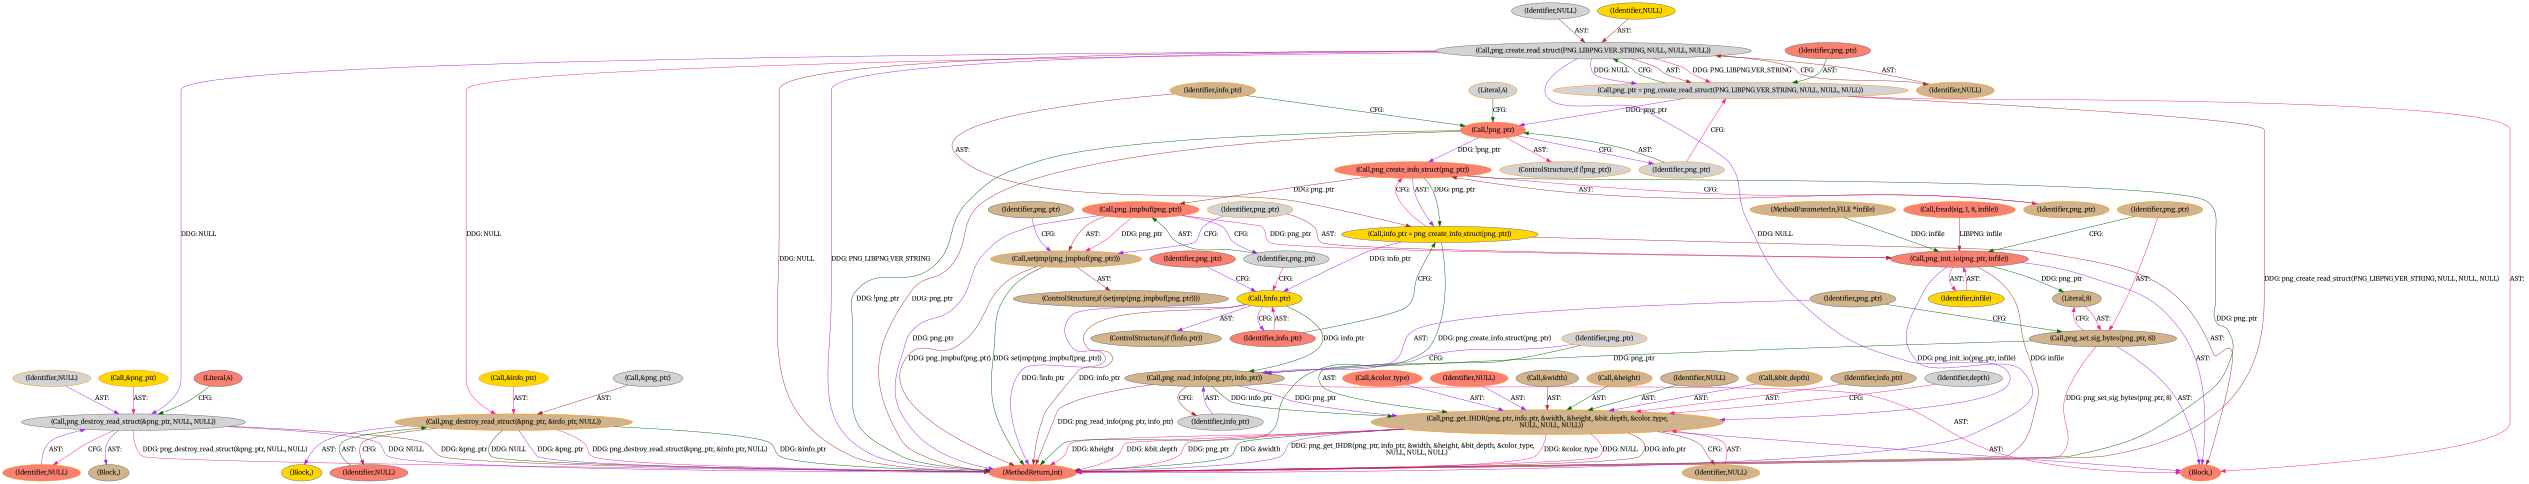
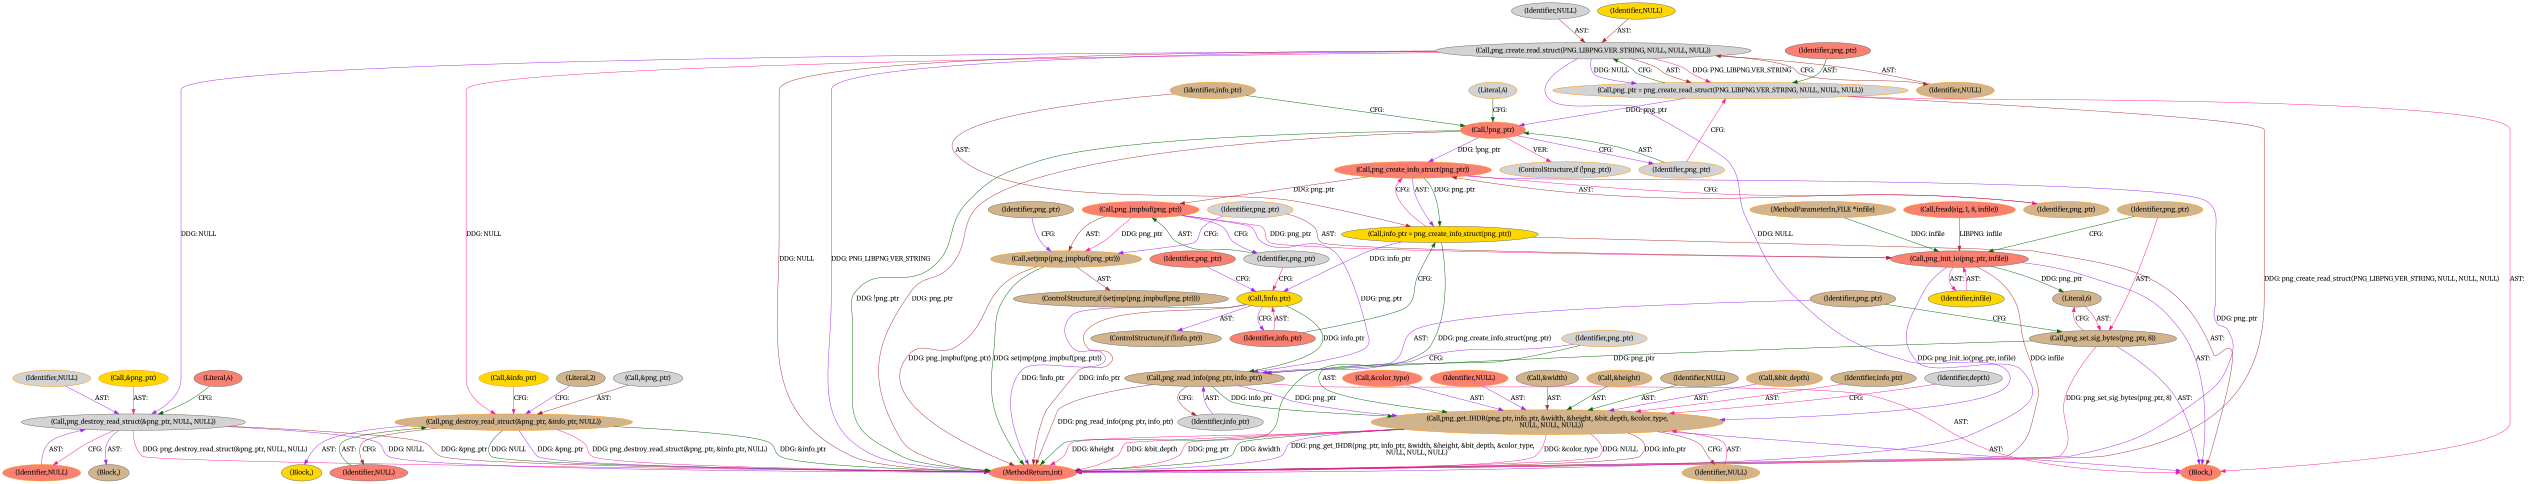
(1542, 150) -> (1542, 150)
(2077, 299) -> (2077, 299)
(929, 320) -> (1348, 273)
none -> (581, 378)
(522, 398) -> (522, 398)
(2126, 442) -> (2126, 442)
